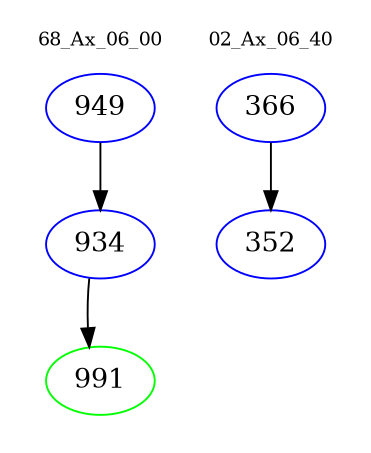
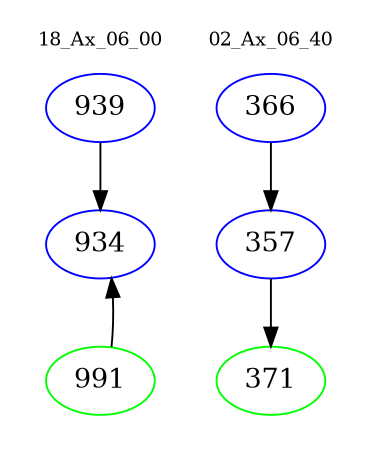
(100, 41) -> (100, 41)
(100, 108) -> (100, 108)
(271, 244) -> (271, 244)
(88, 303) -> (113, 322)
none -> (271, 381)
